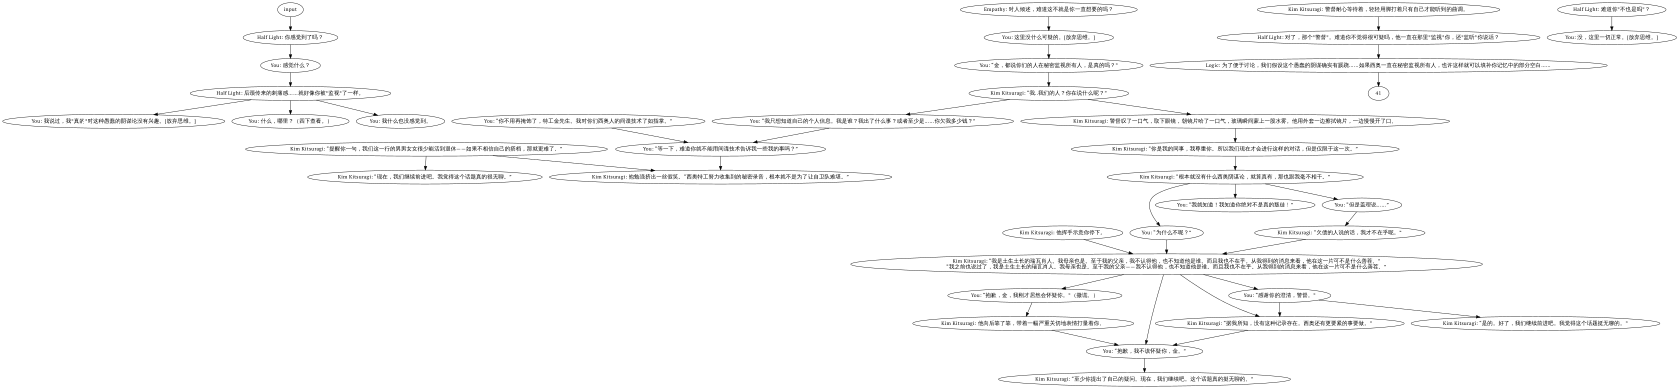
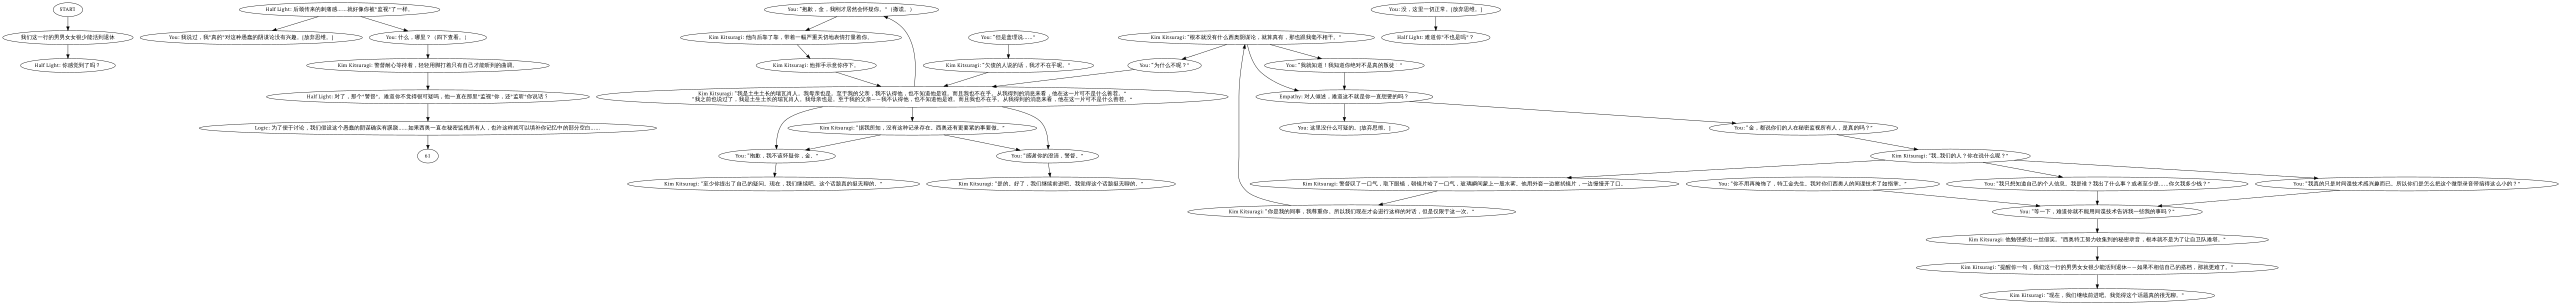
none -> (68, 10)
(290, 10) -> (68, 38)
(1612, 22) -> (1436, 22)
none -> (428, 50)
(1049, 50) -> (1571, 112)
(290, 65) -> none
none -> (1344, 79)
(1379, 93) -> (428, 156)
(401, 121) -> none
(572, 163) -> (2097, 252)
none -> (2407, 184)
(1300, 191) -> (1264, 75)
(1280, 308) -> (980, 142)
(1083, 337) -> (802, 50)
